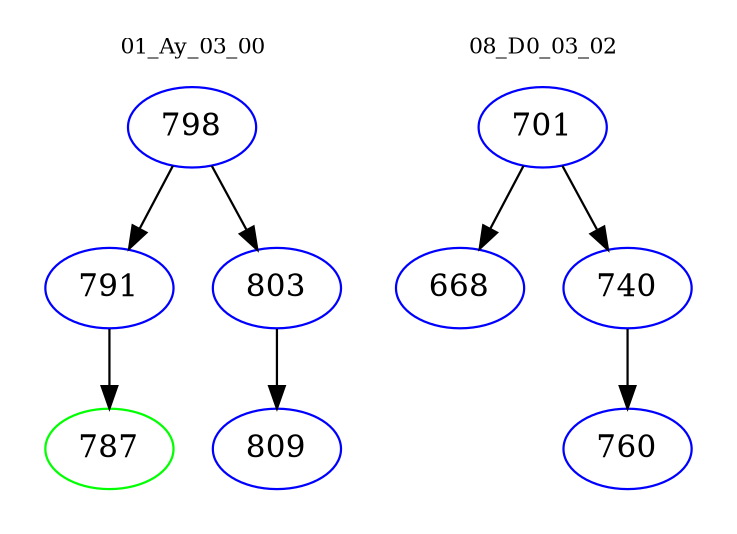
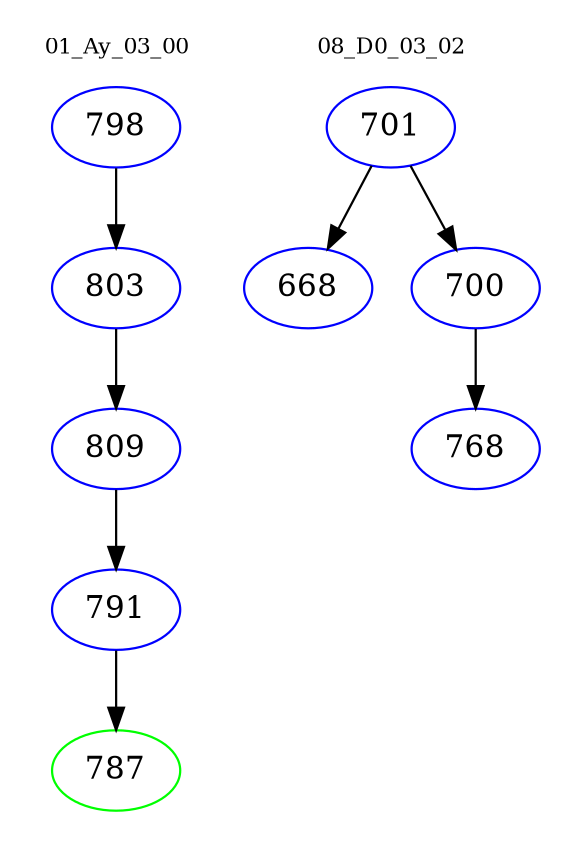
(156, 197) -> (116, 518)
(628, 288) -> (476, 288)
(628, 449) -> (476, 449)
